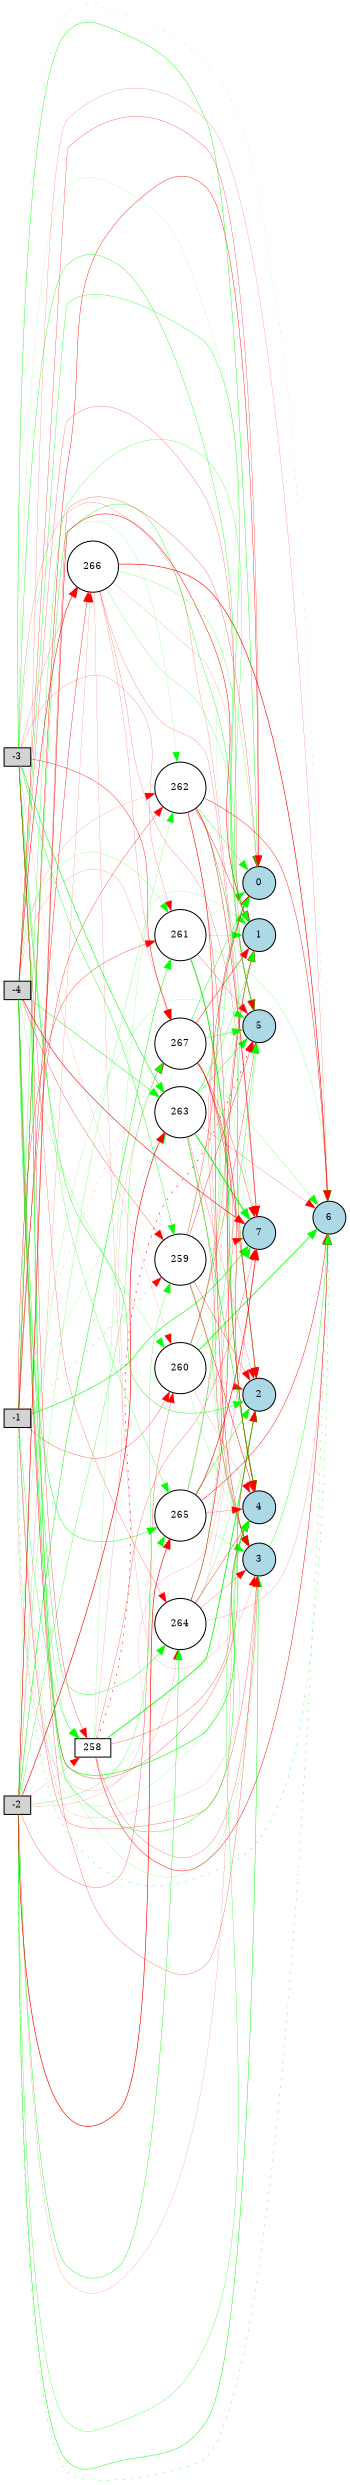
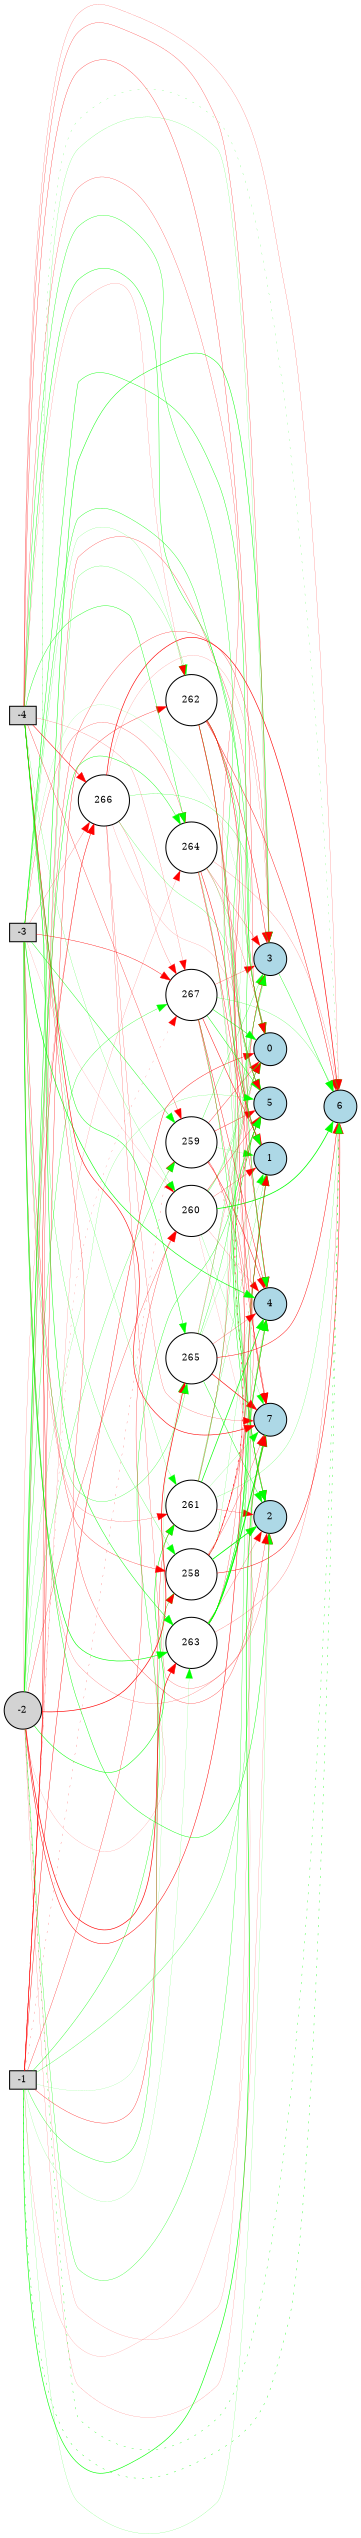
(235, 1213) -> (234, 1255)
(112, 1554) -> (240, 1315)
(93, 1748) -> (191, 1574)
(17, 1805) -> (23, 1710)
